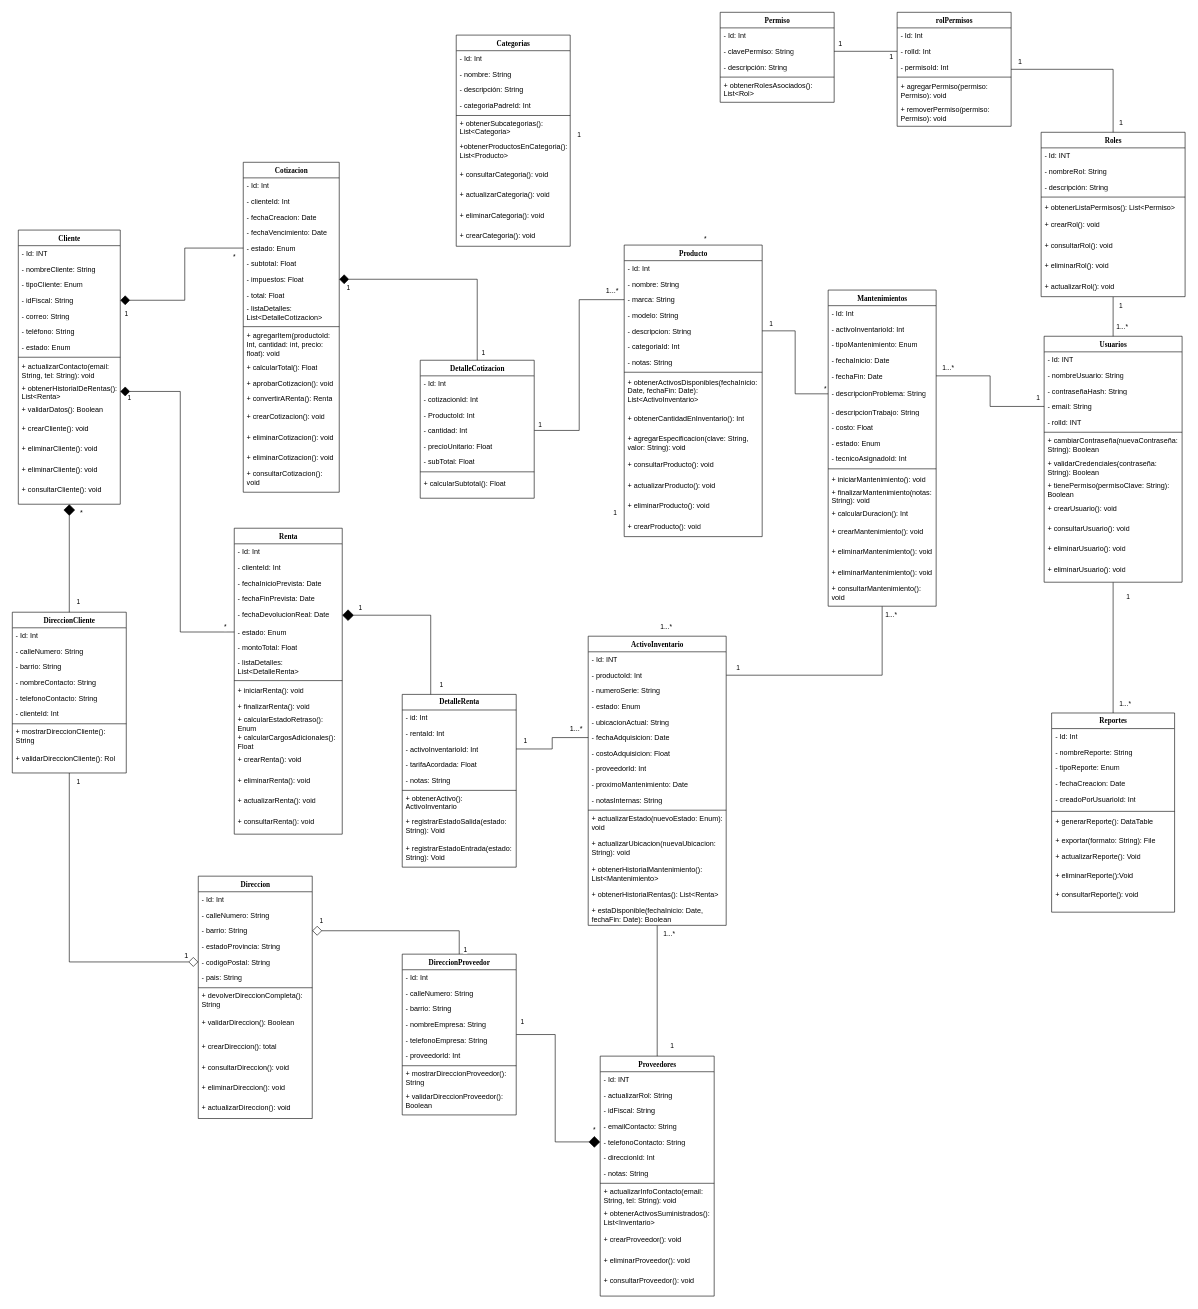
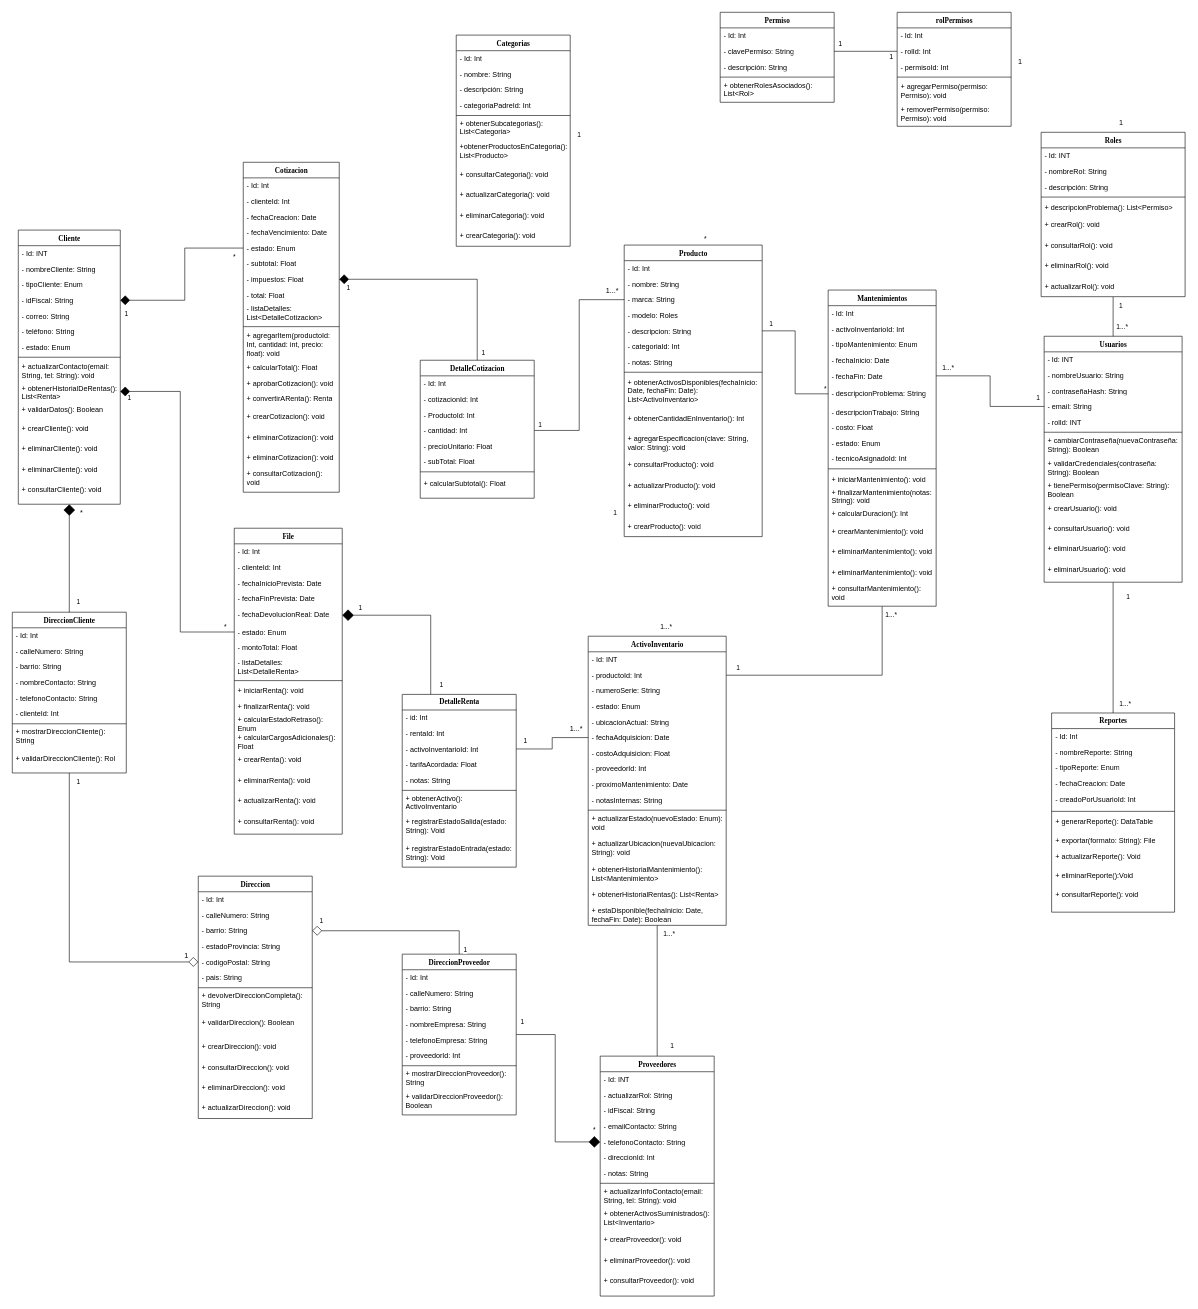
(1092, 69) -> none
(1114, 212) -> (1114, 212)
(655, 316) -> (653, 316)
(289, 537) -> (289, 537)
(247, 1047) -> (245, 1047)
